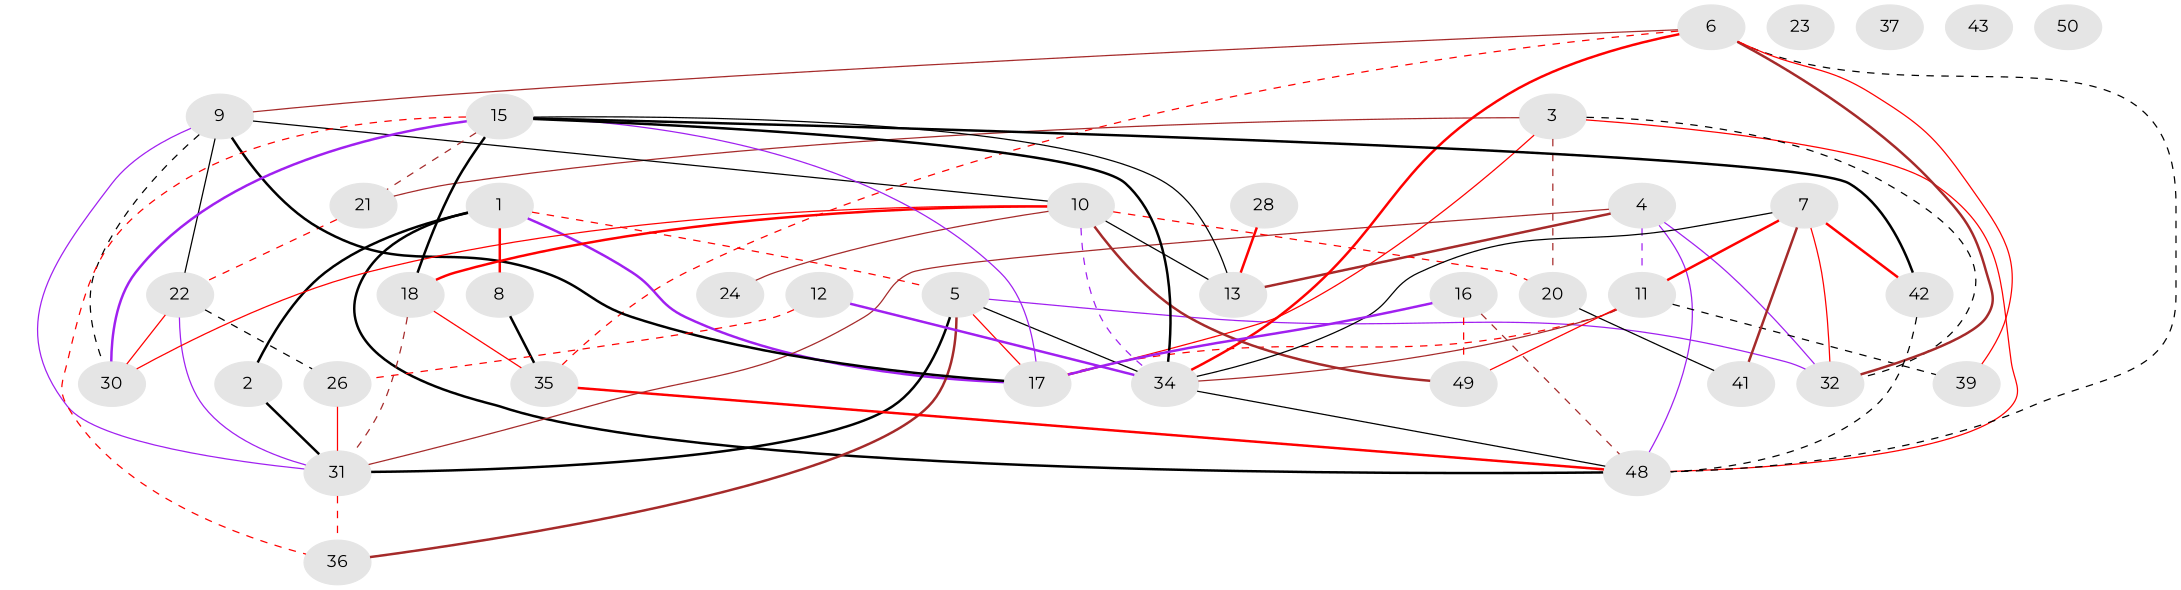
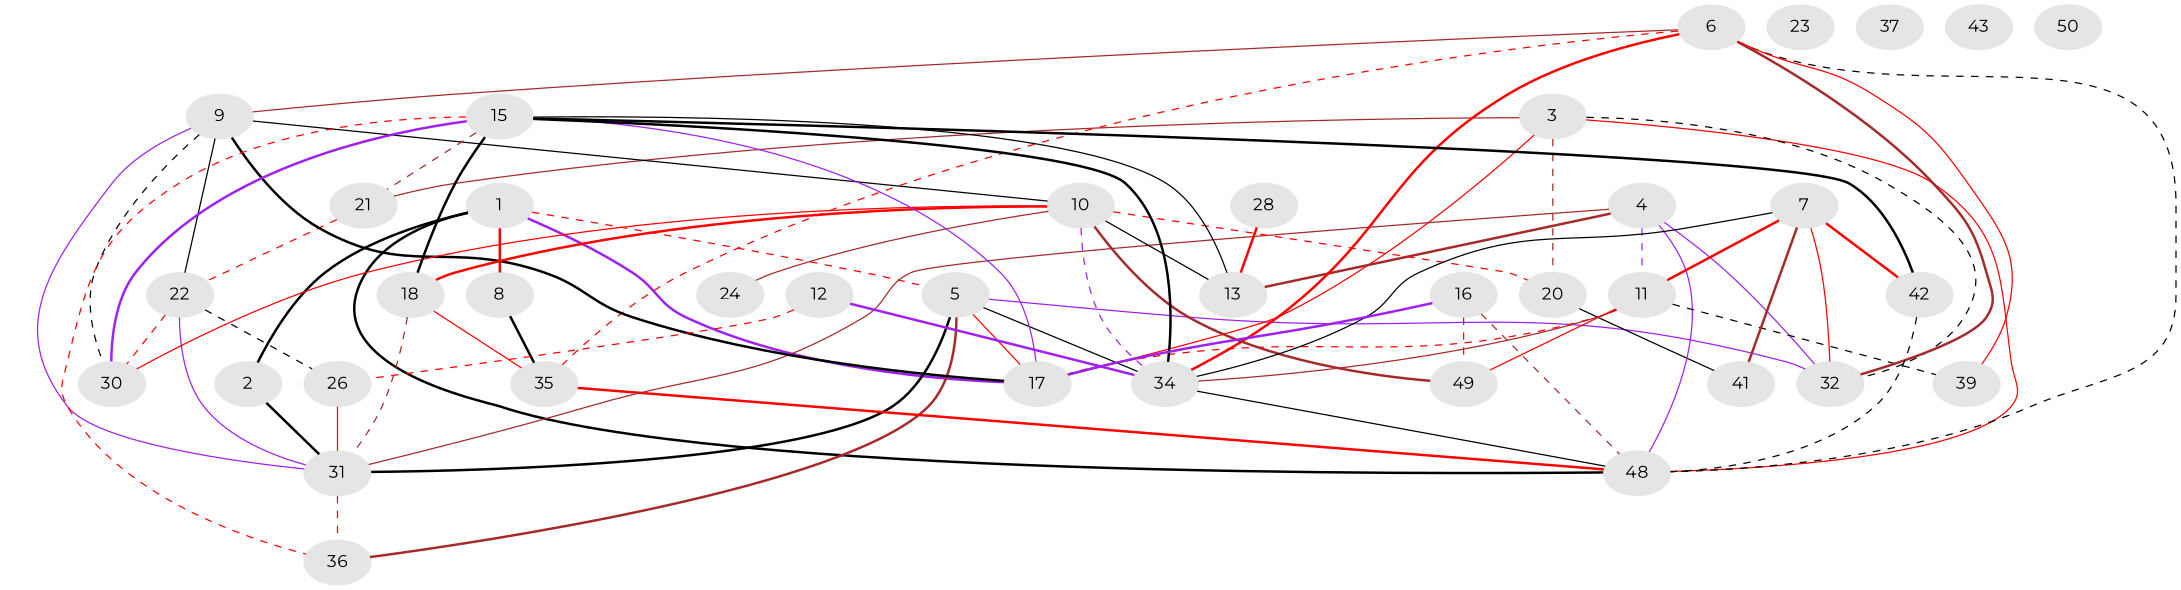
(146, 339) -> (146, 339)
